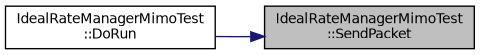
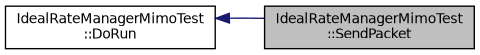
(233, 37) -> (247, 18)
